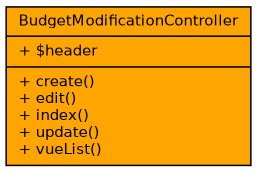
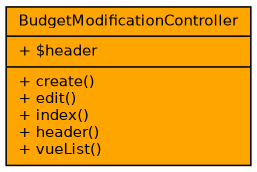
(59, 132) -> (59, 132)
